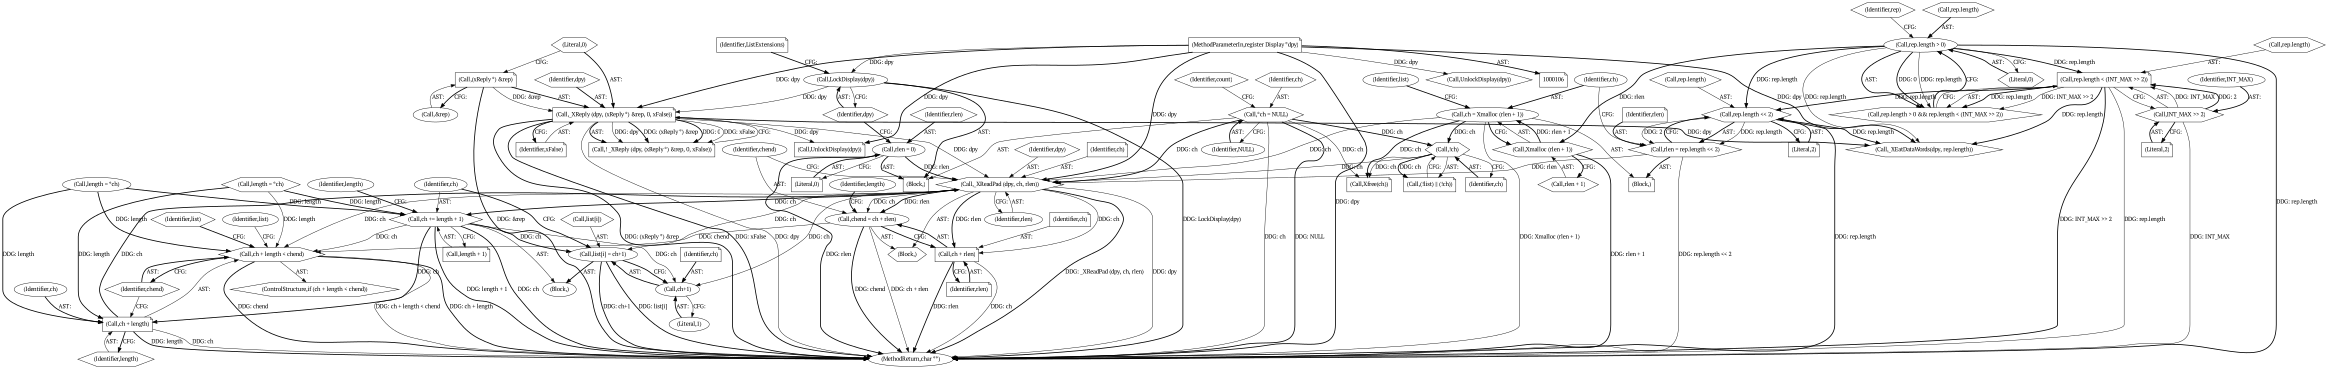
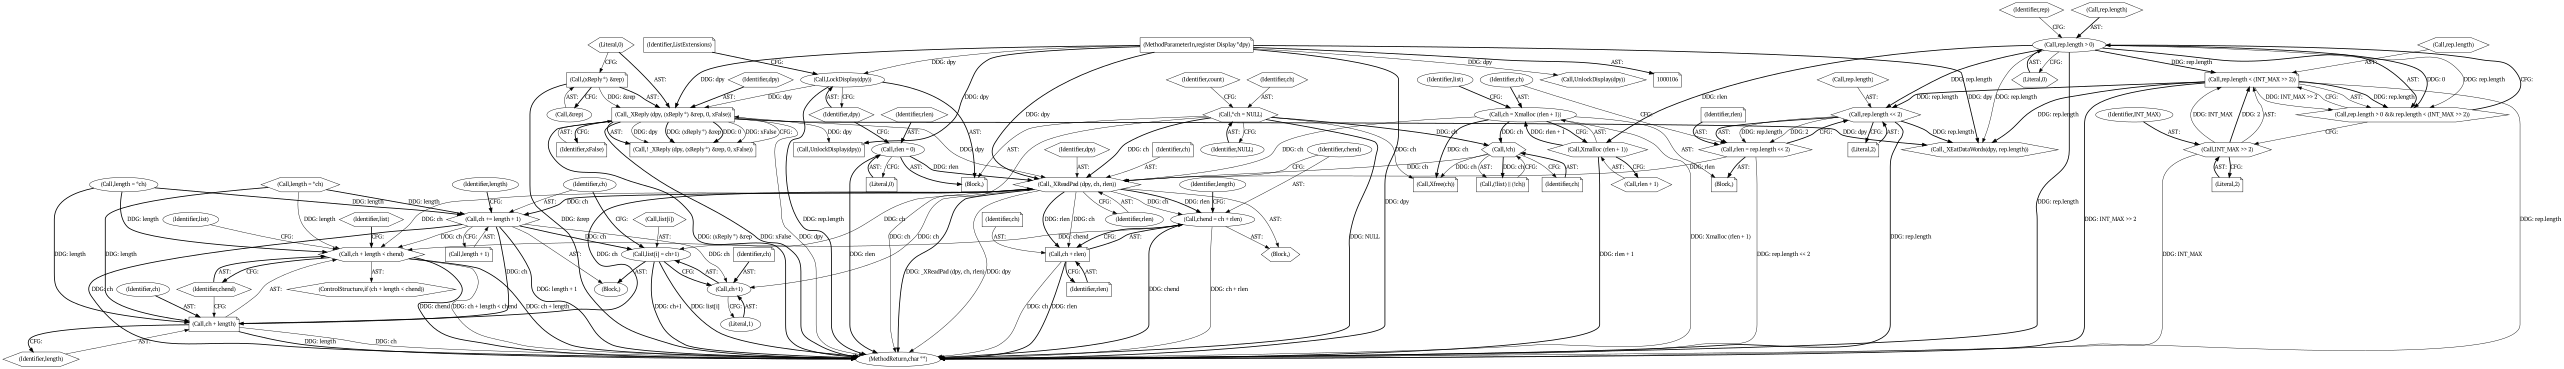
(2131, 99) -> (2313, 133)
(1212, 220) -> (824, 220)
